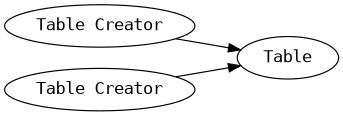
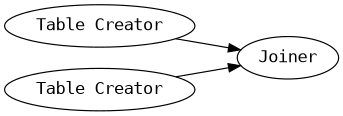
(288, 58) -> (288, 58)
